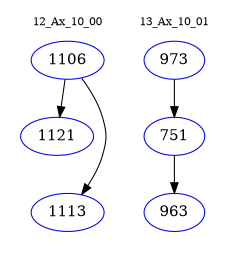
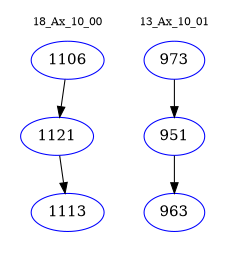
(68, 23) -> (68, 23)
(106, 131) -> (62, 169)
(174, 136) -> (174, 136)
